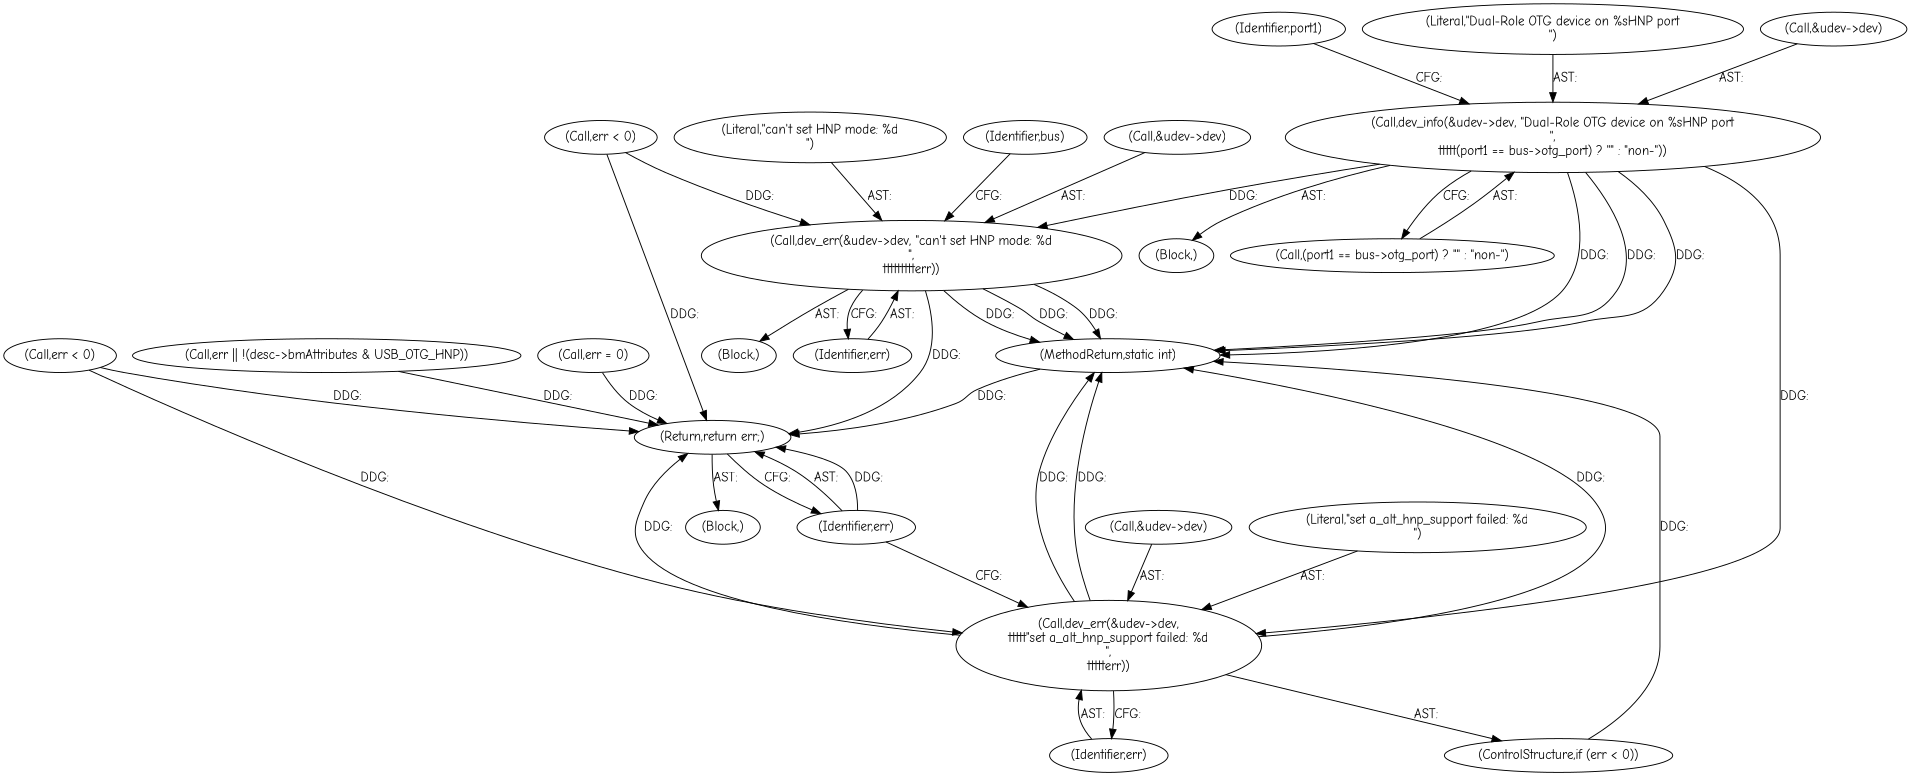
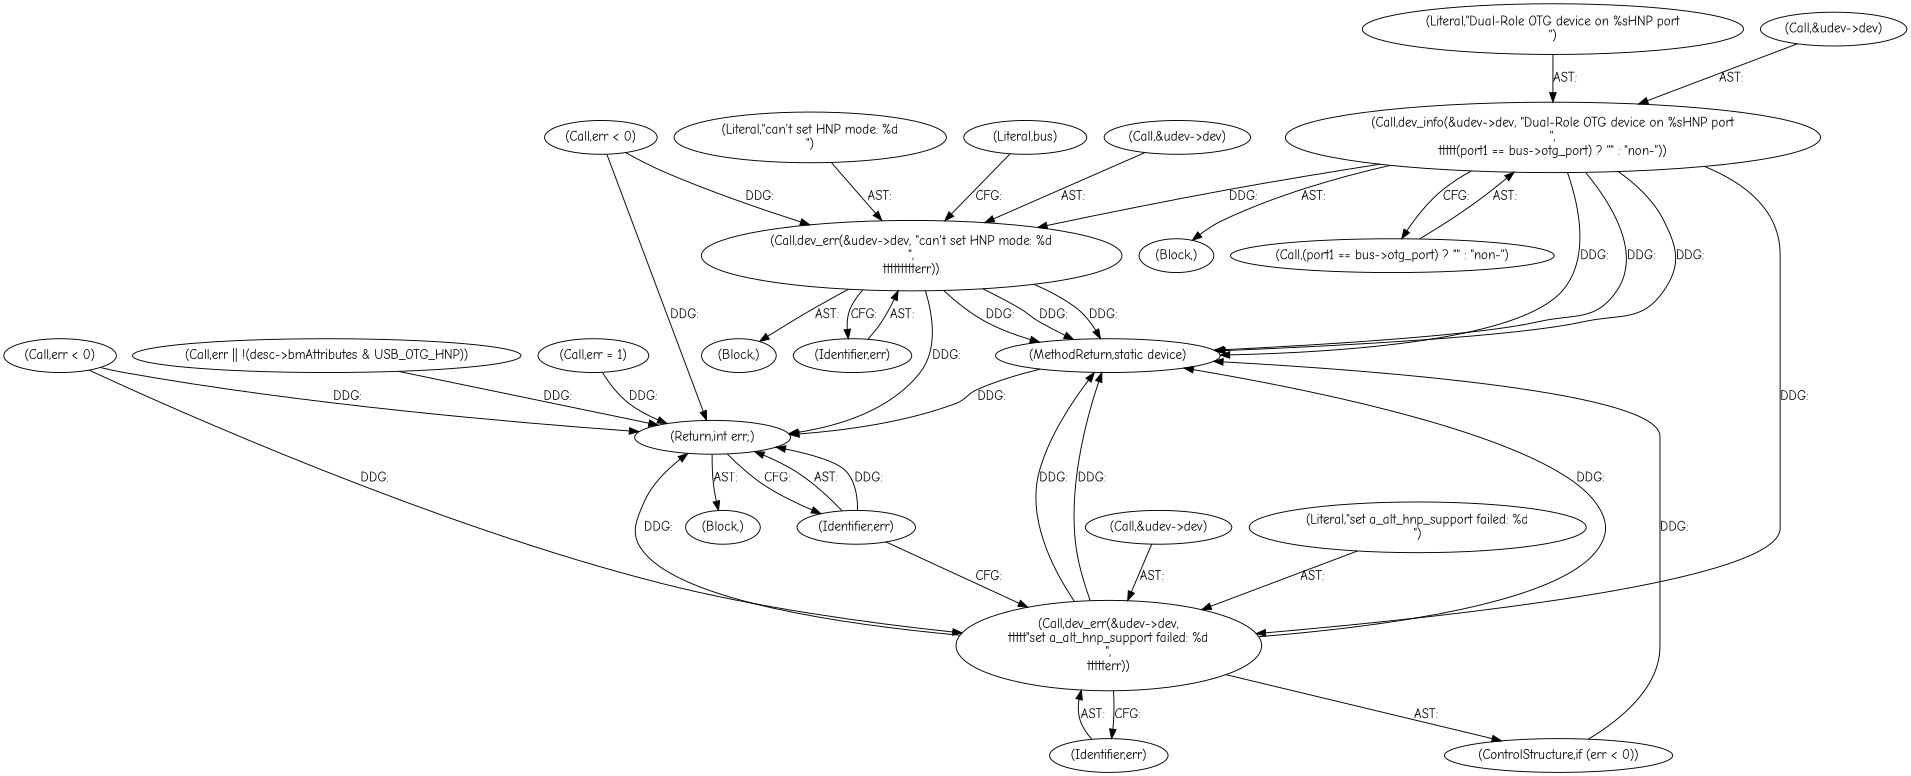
(1279, 29) -> none
(1025, 137) -> (1025, 137)
(593, 356) -> (593, 356)
(1108, 356) -> (1108, 356)
(713, 437) -> (713, 437)
